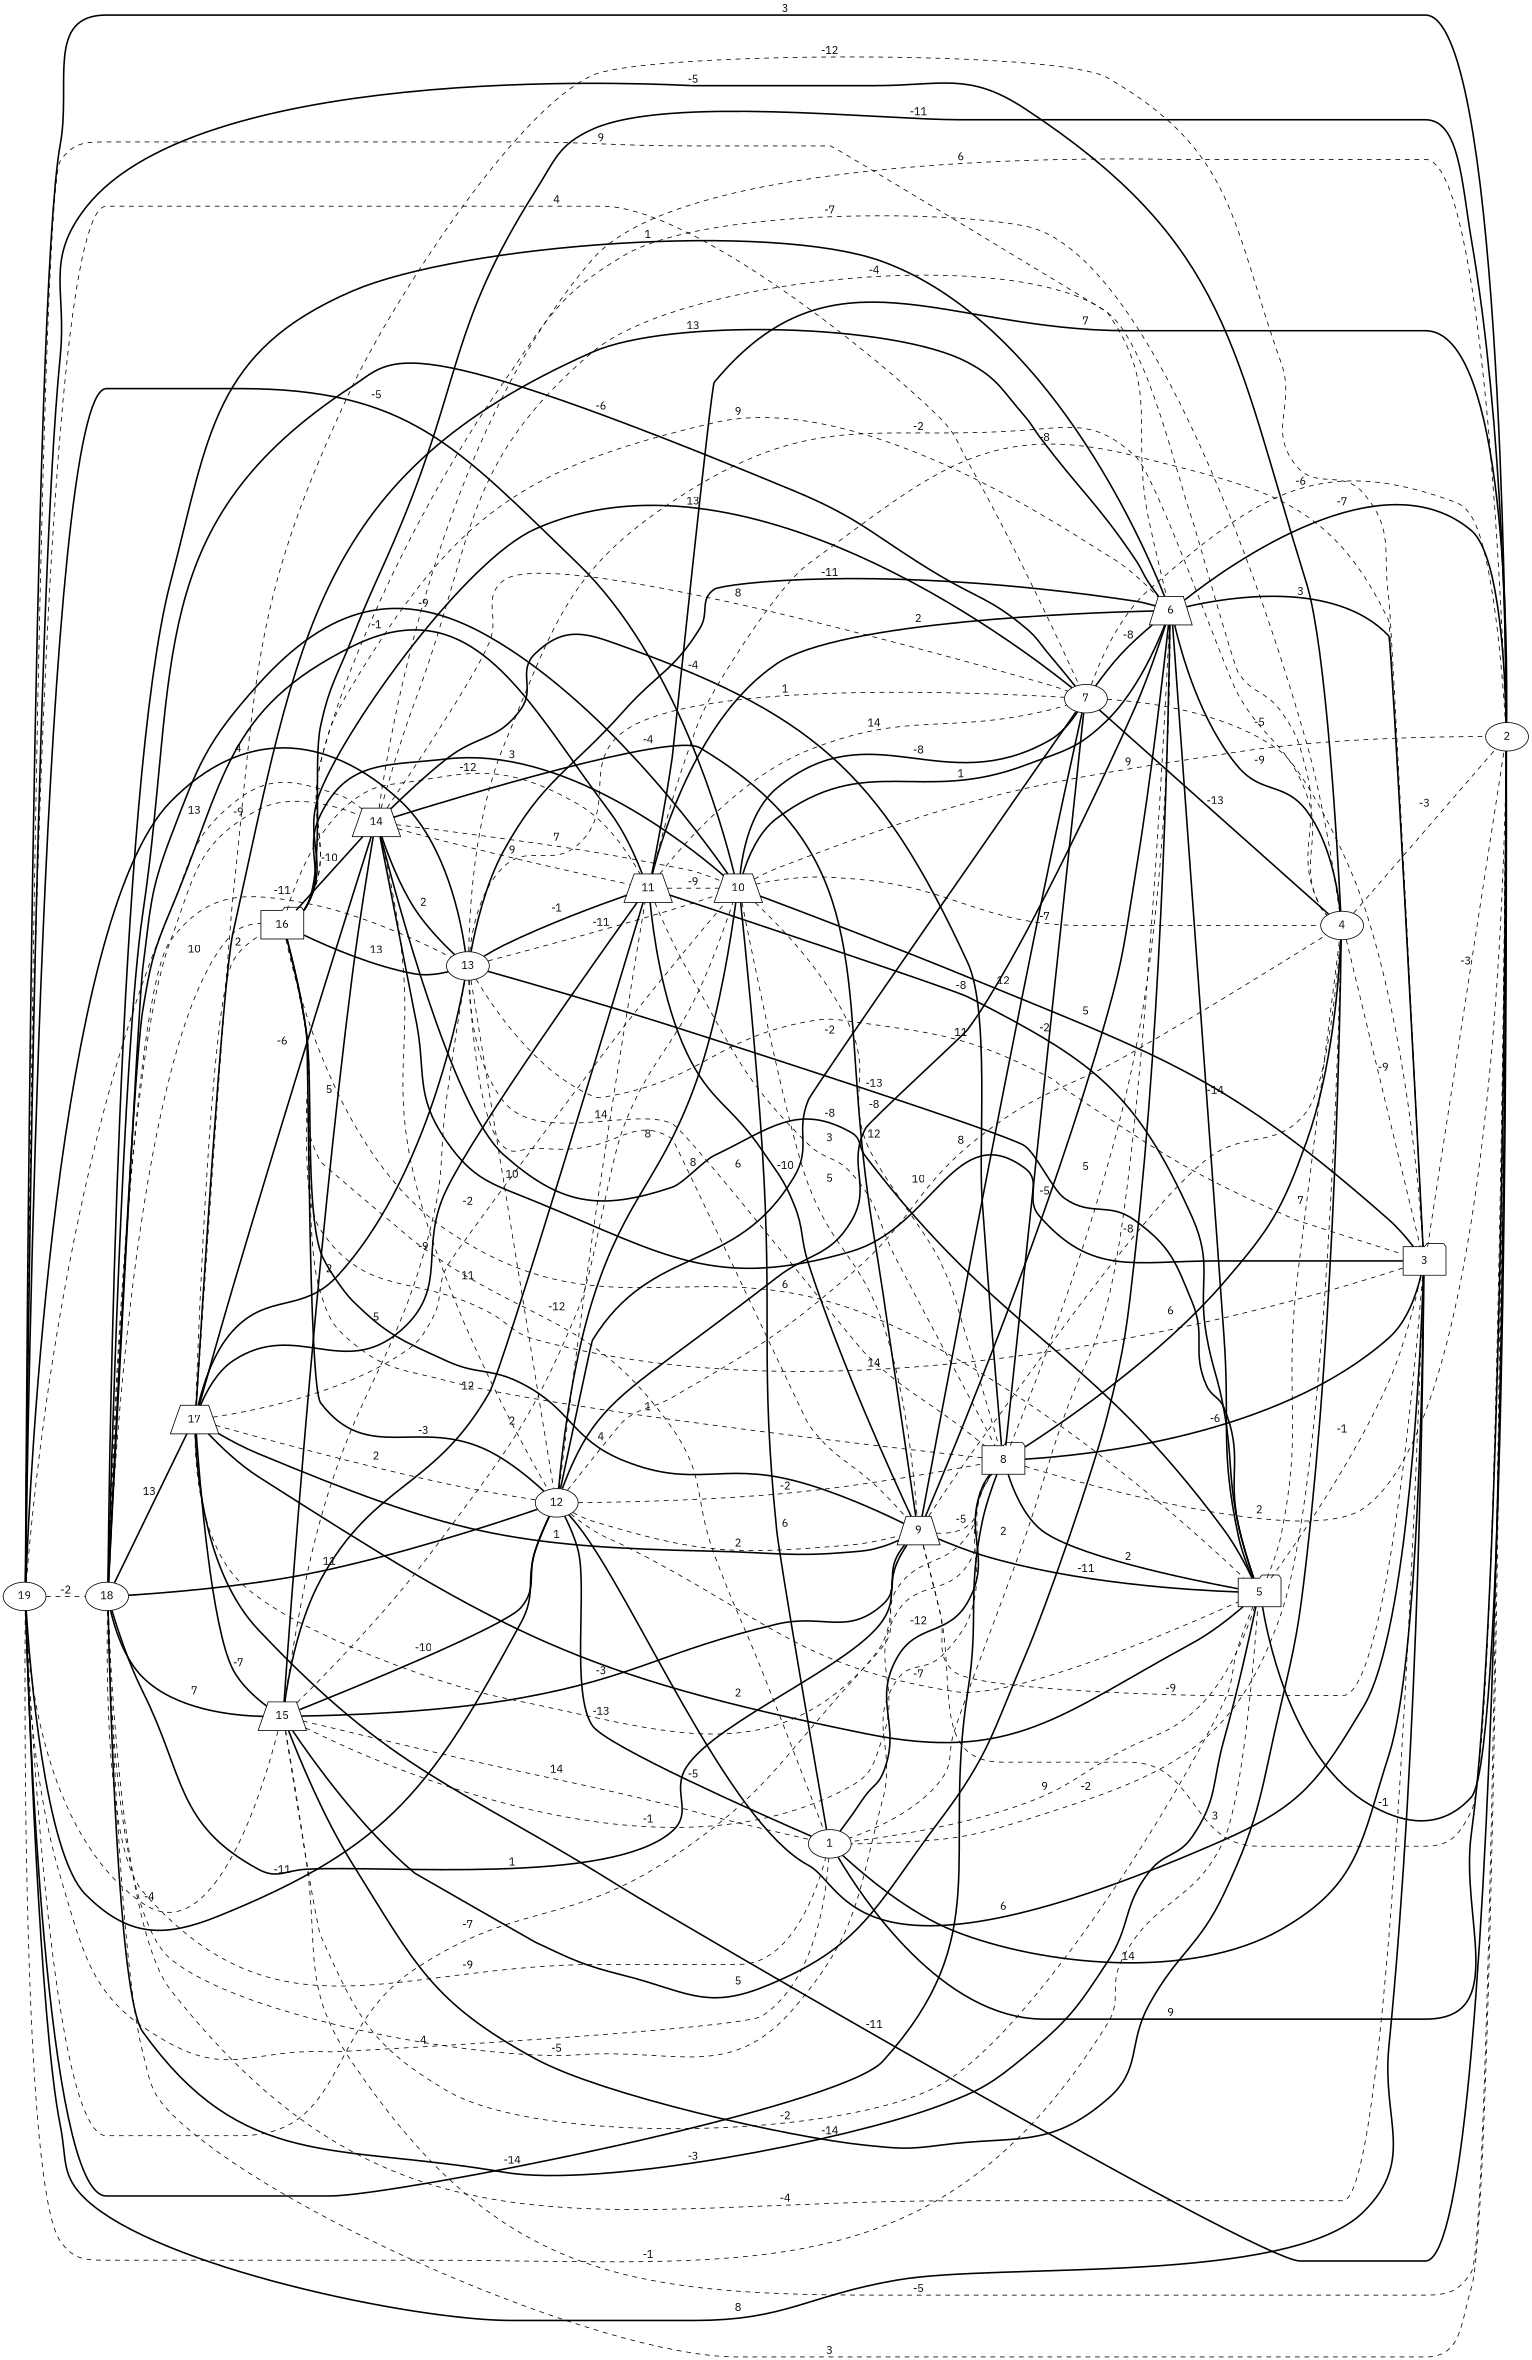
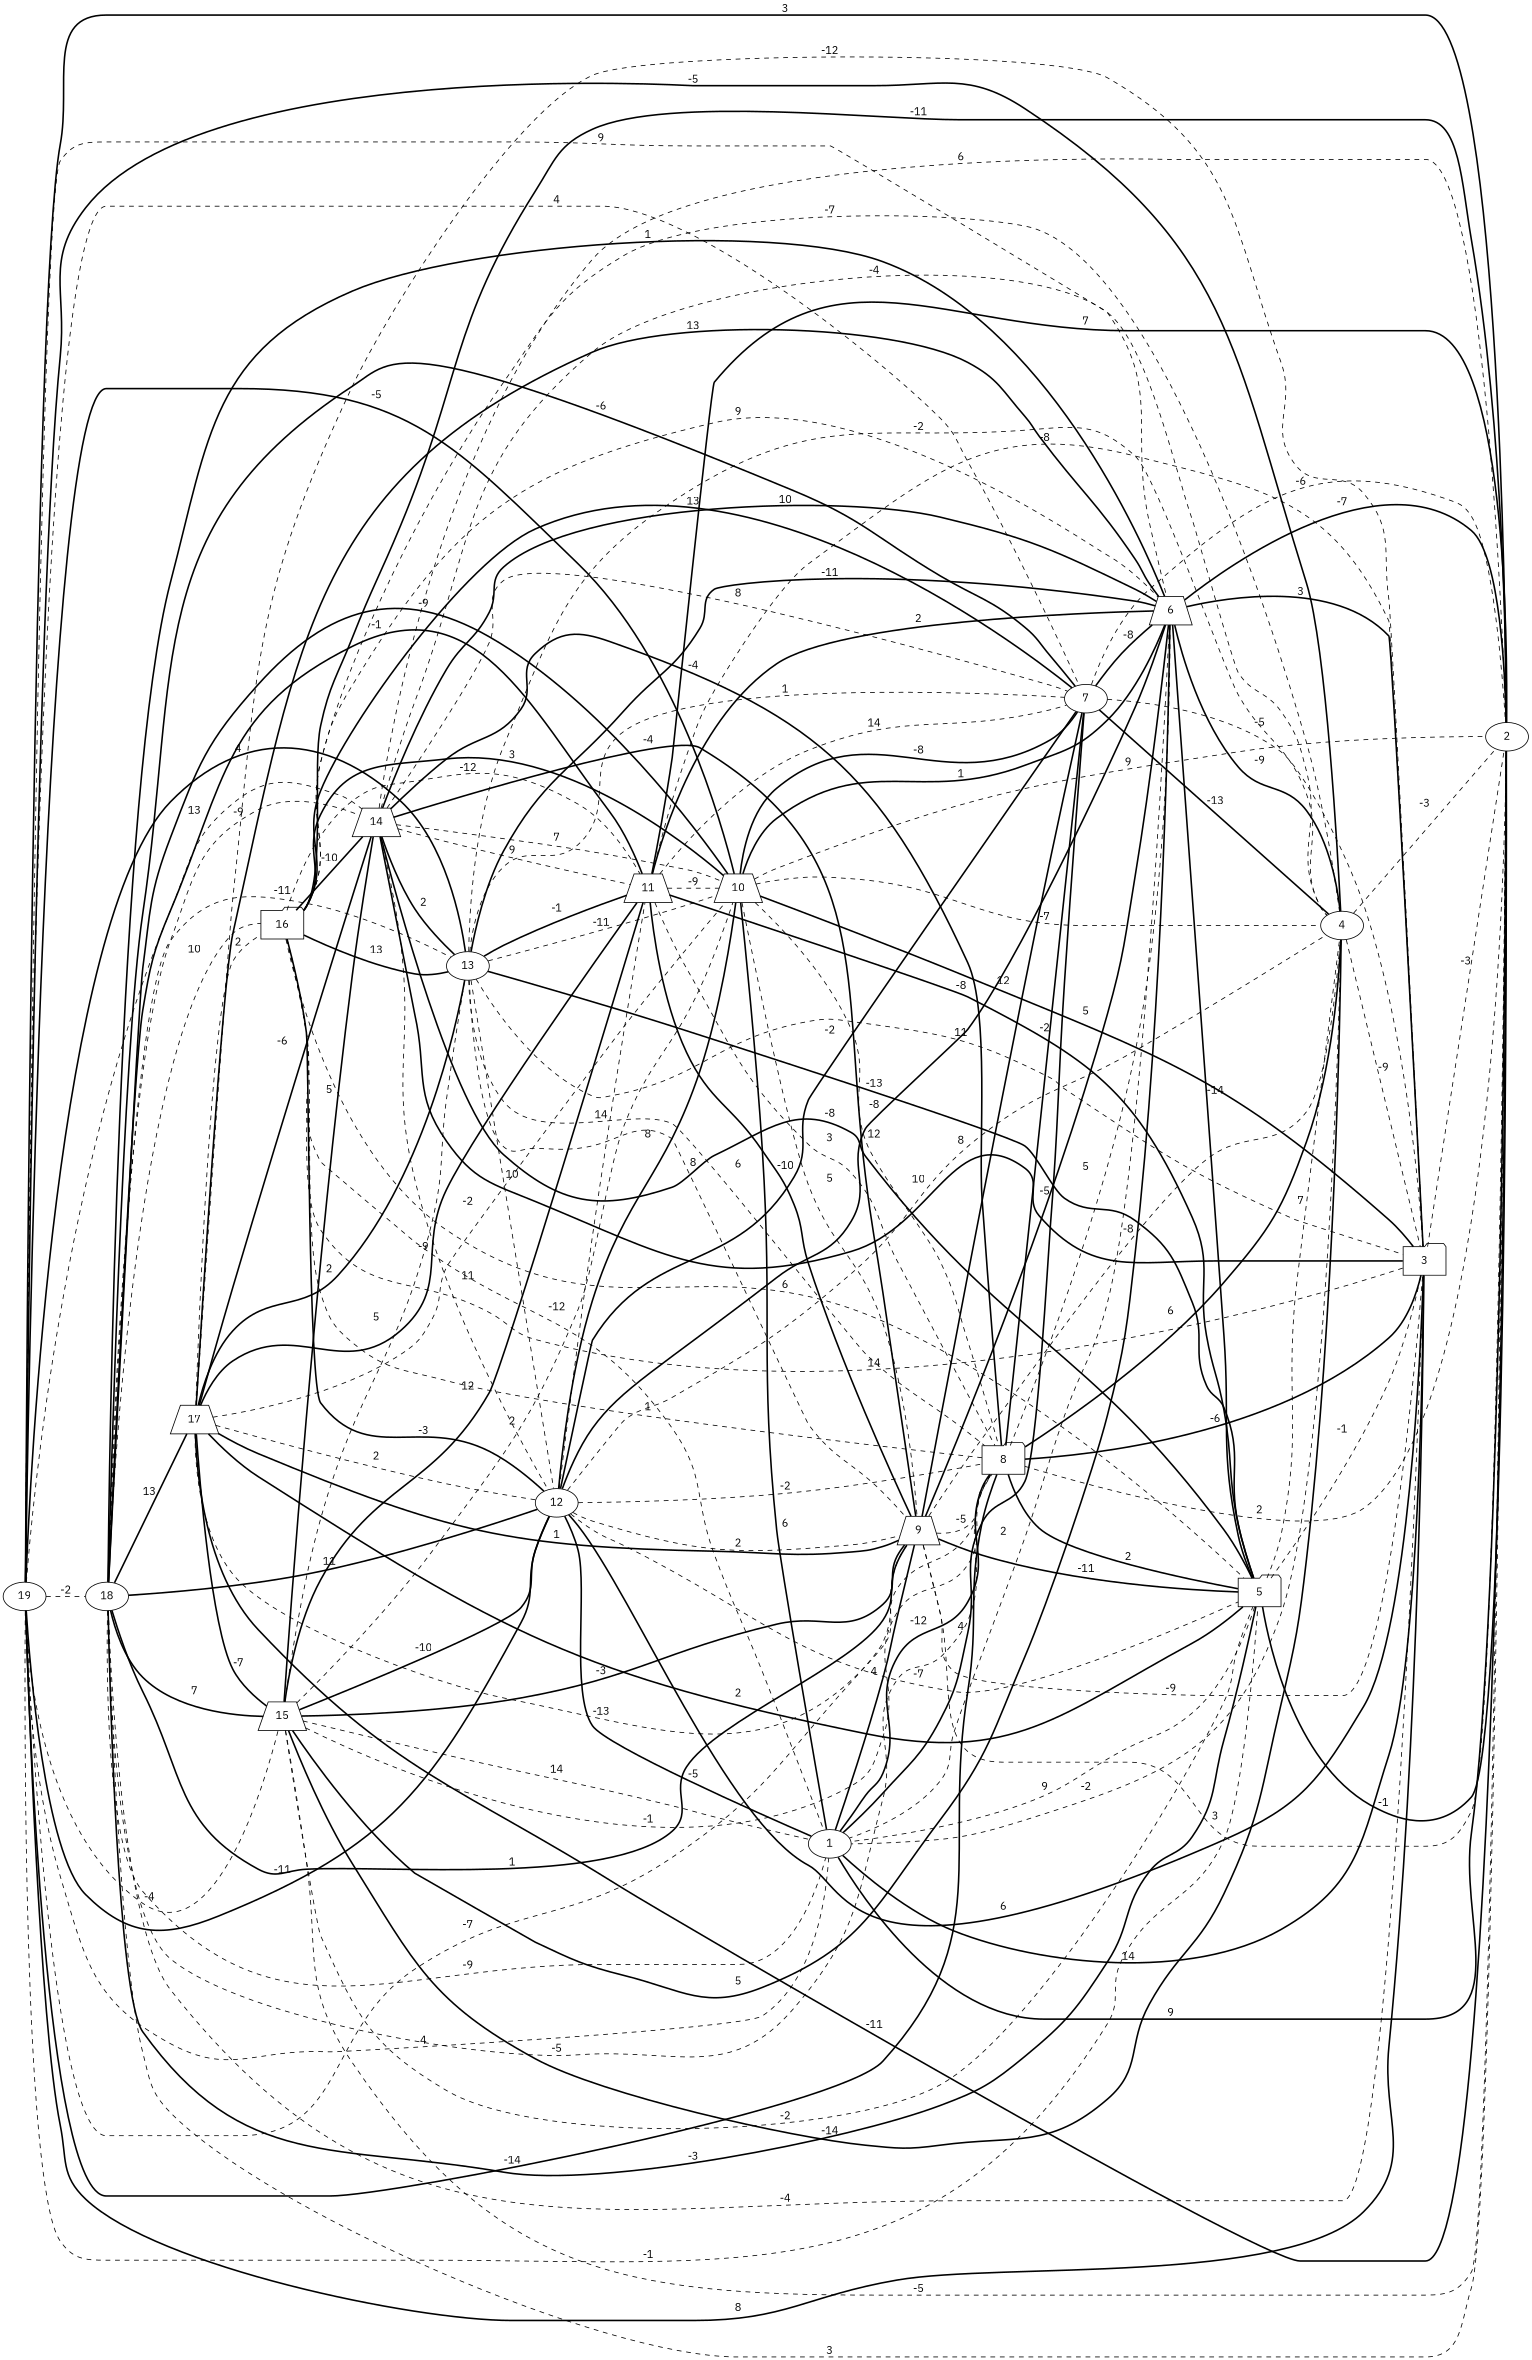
none -> (673, 514)
none -> (1045, 1304)
(452, 1363) -> (880, 1689)
